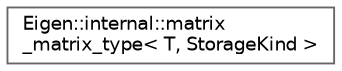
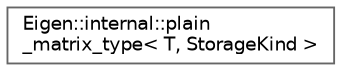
(171, 35) -> (171, 35)
